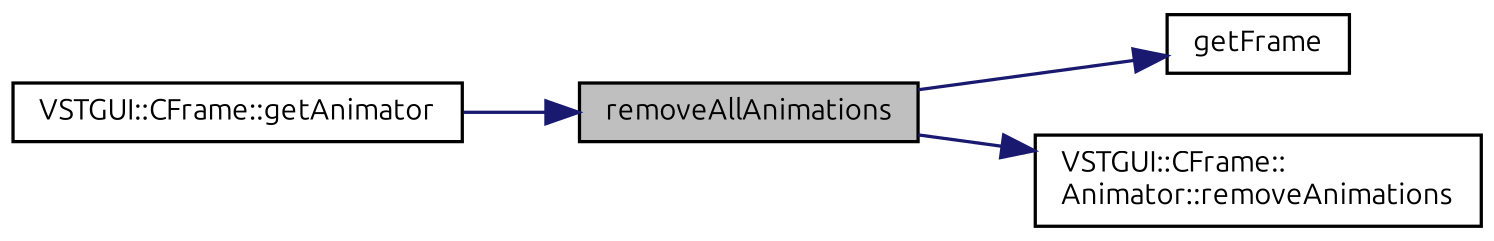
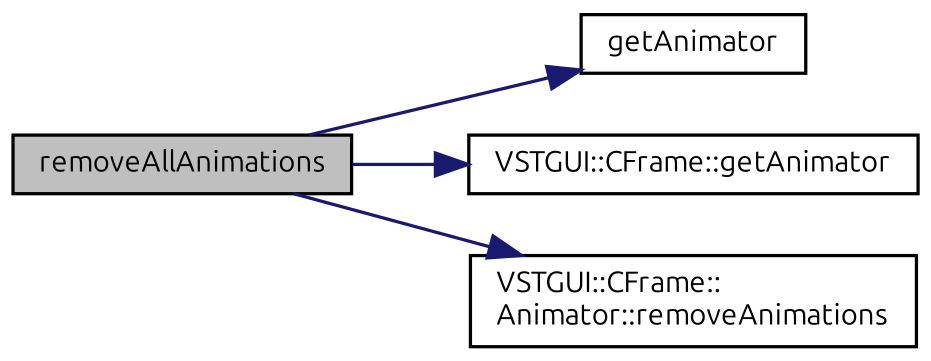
(1258, 44) -> (693, 44)
(504, 112) -> (394, 164)
